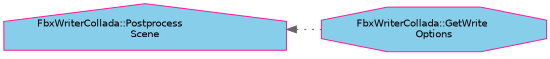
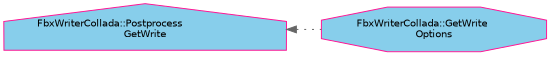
(145, 29) -> (145, 29)
